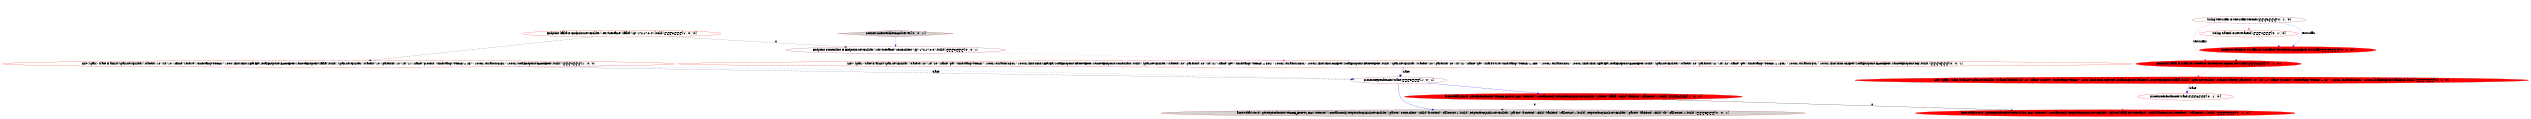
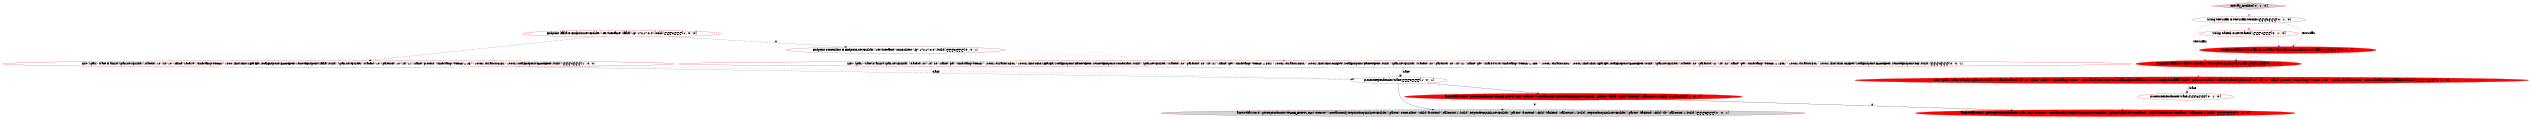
none -> (2249, 6)
(896, 34) -> none
